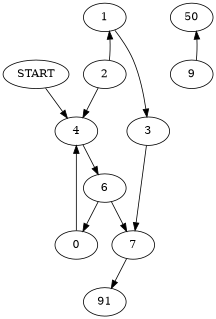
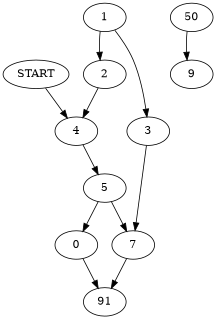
(110, 50) -> (100, 42)
(197, 50) -> (186, 42)
(105, 188) -> (105, 188)
(76, 192) -> (89, 270)
